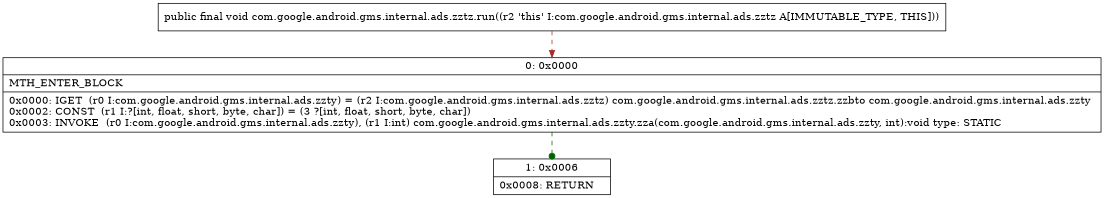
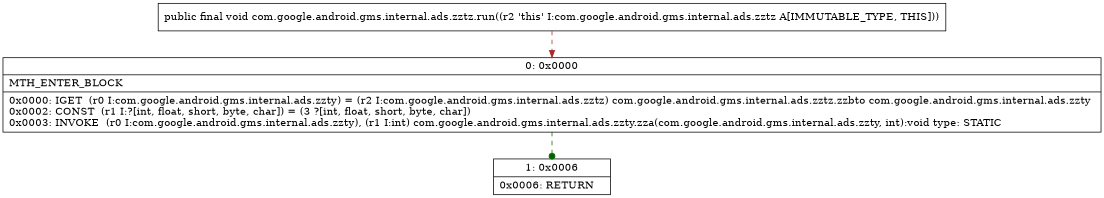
(552, 185) -> (552, 185)
